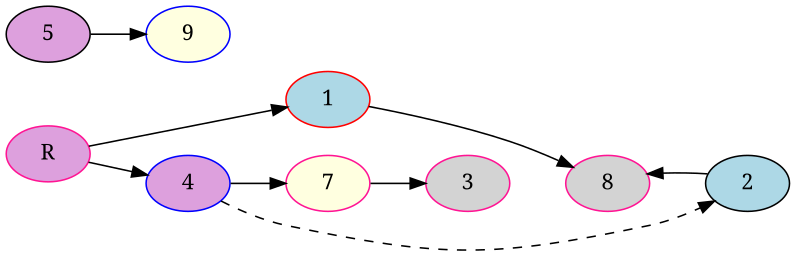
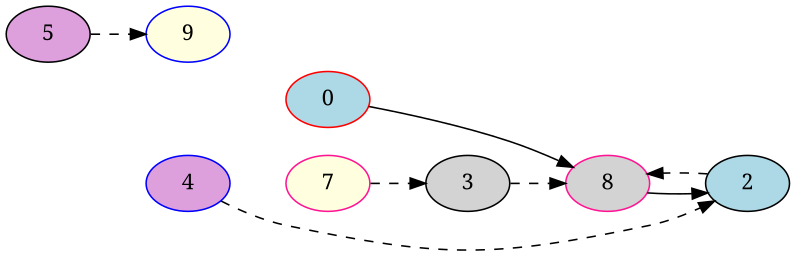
(111, 34) -> (111, 34)
(328, 99) -> (328, 99)
(48, 154) -> none
(685, 173) -> (685, 173)
(250, 183) -> none
(390, 183) -> (390, 183)
(468, 183) -> (468, 183)
none -> (530, 183)
none -> (670, 194)
